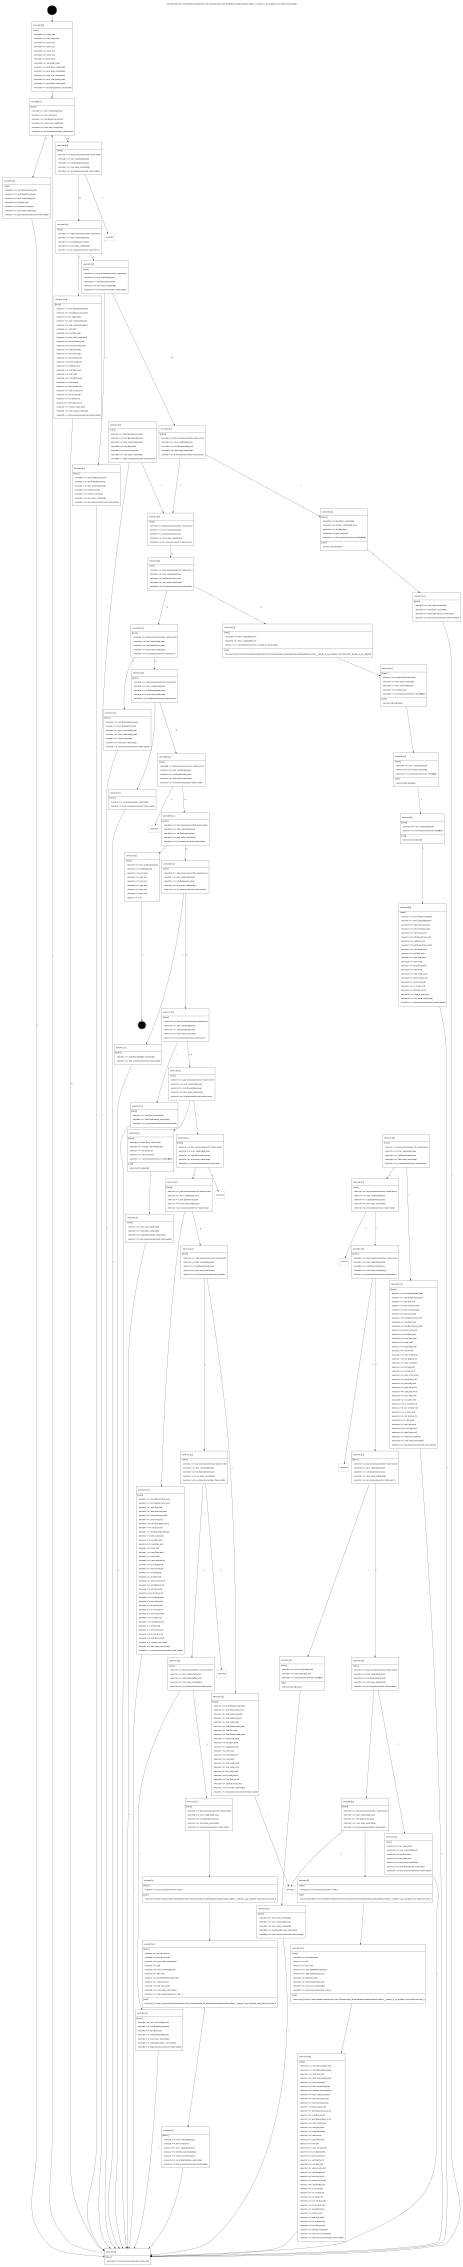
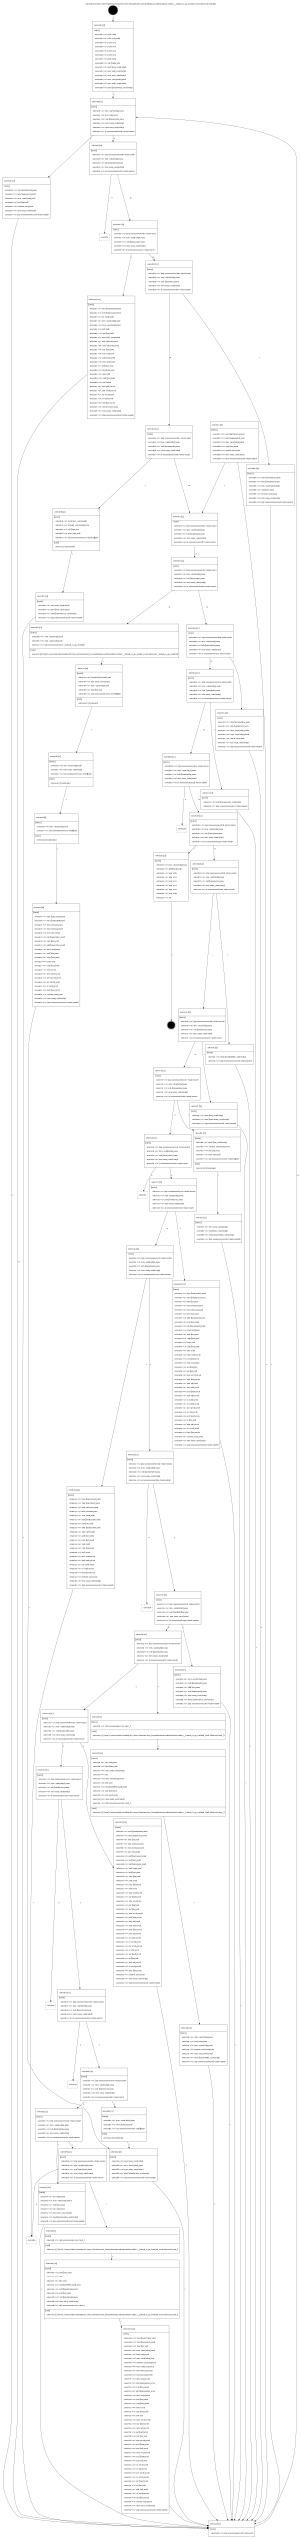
none -> (112, 1686)
(446, 1770) -> (28, 1595)
